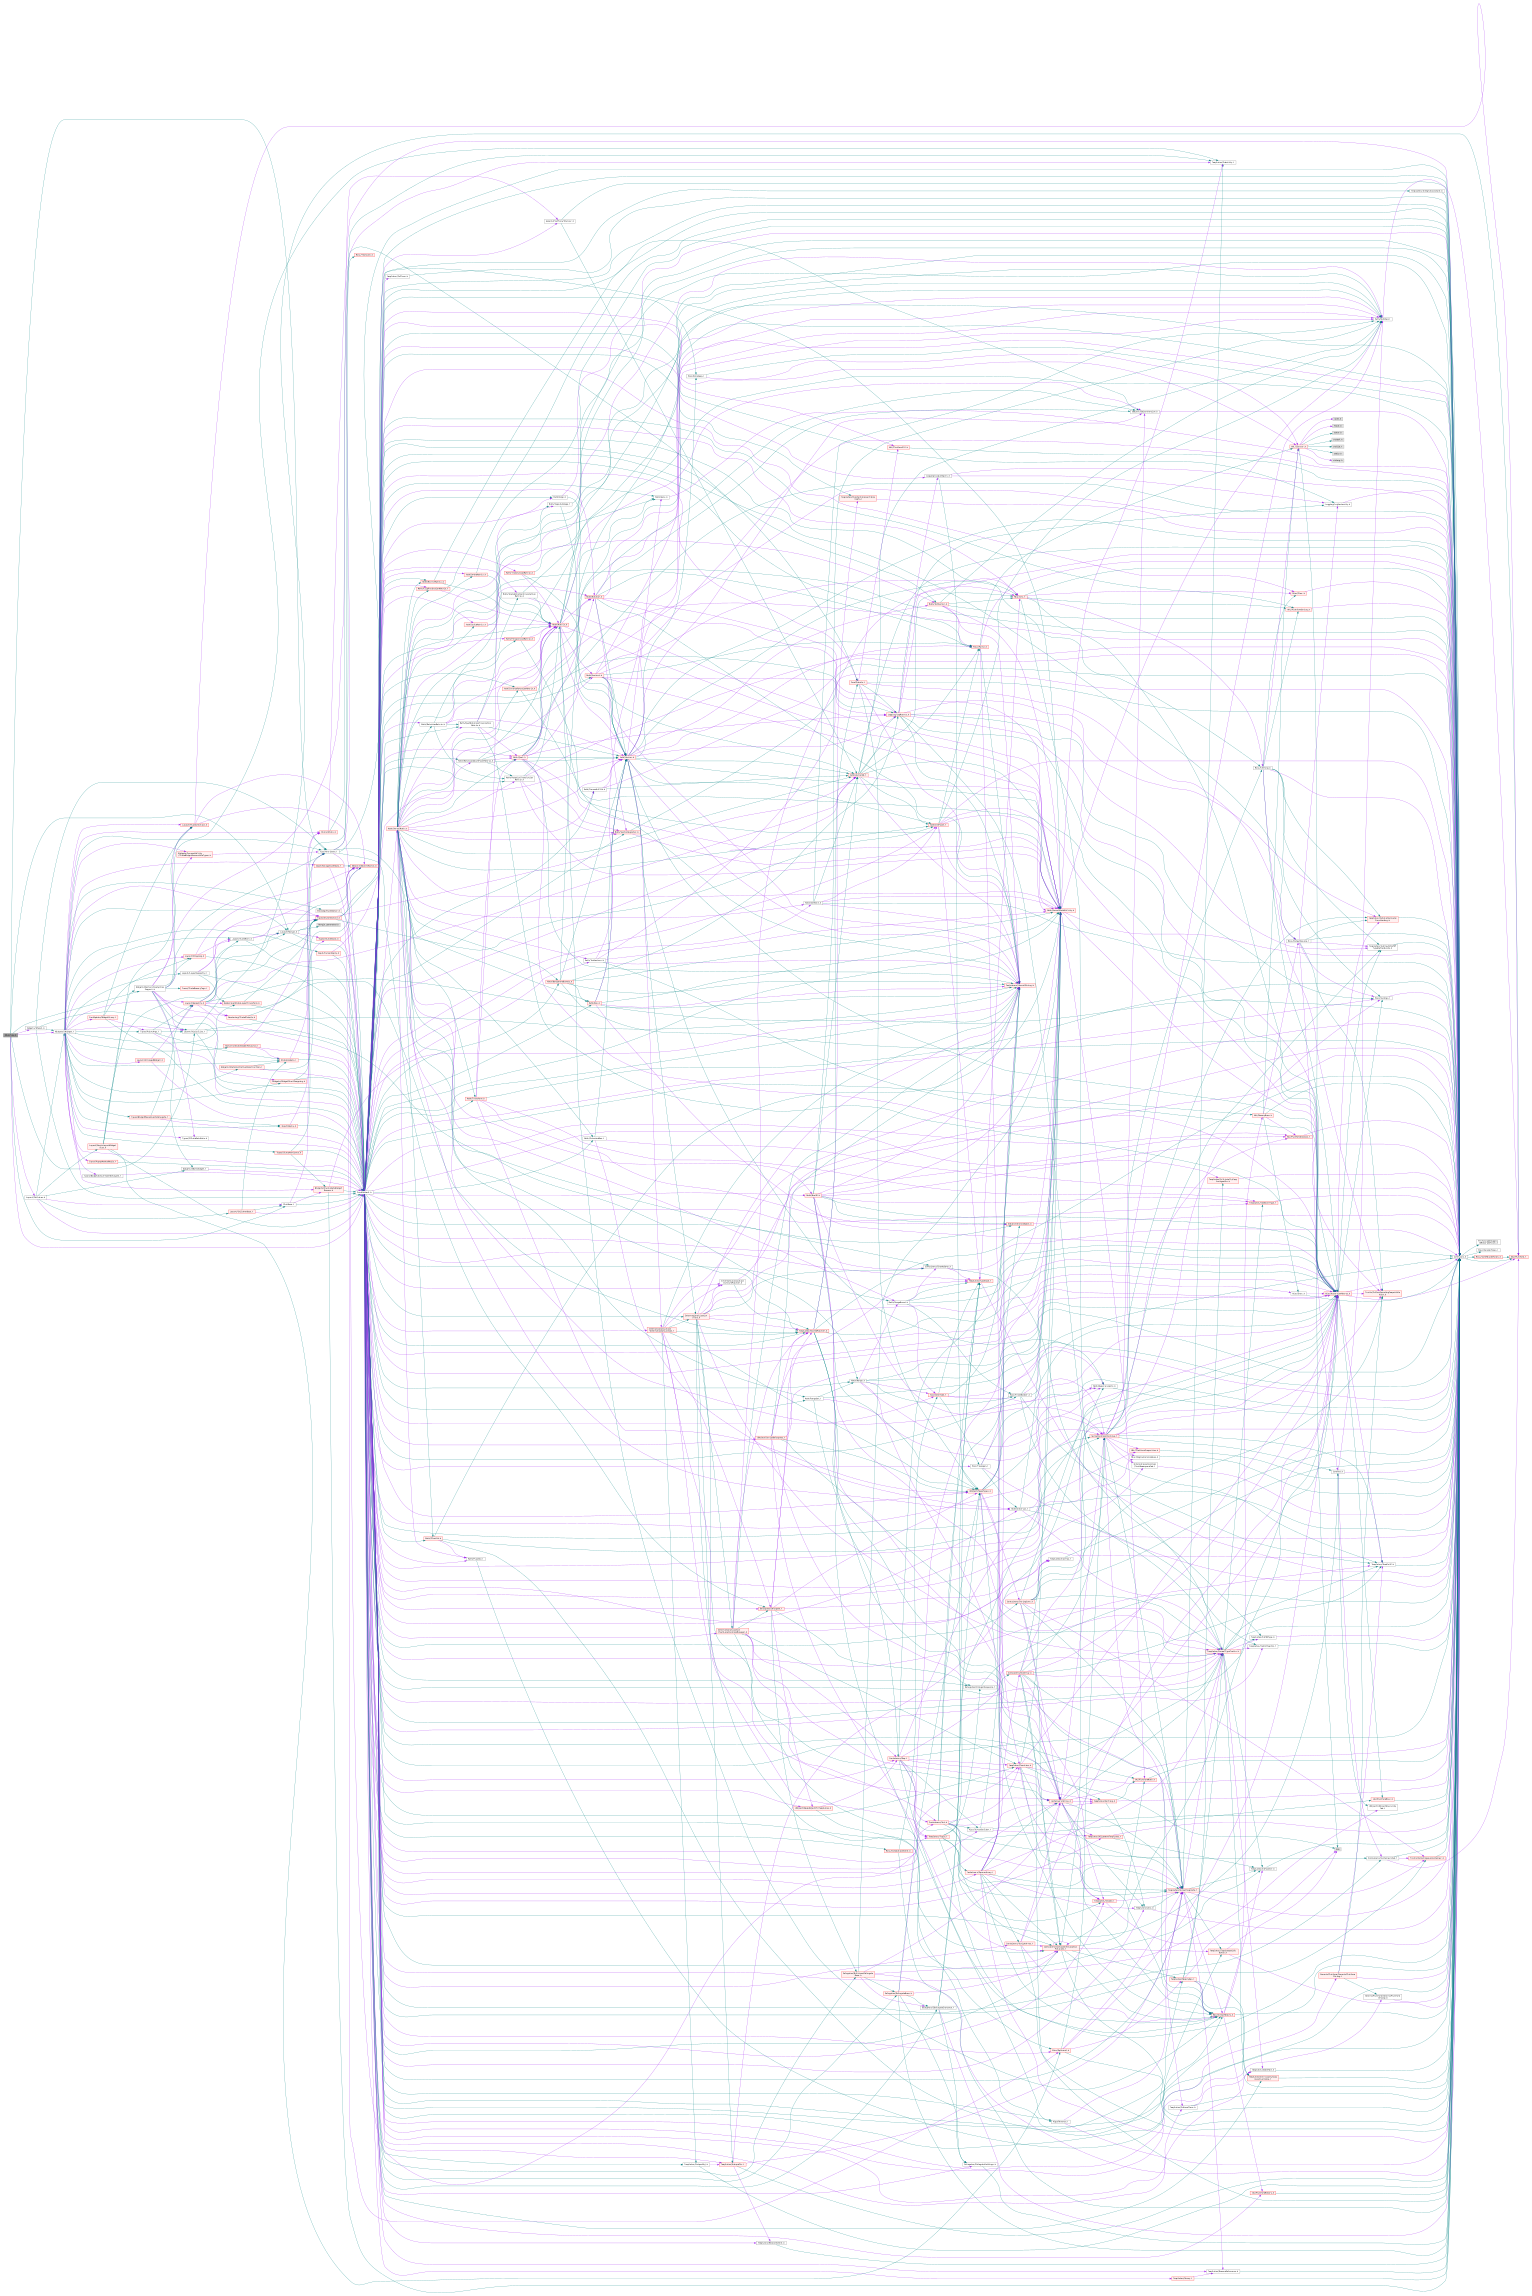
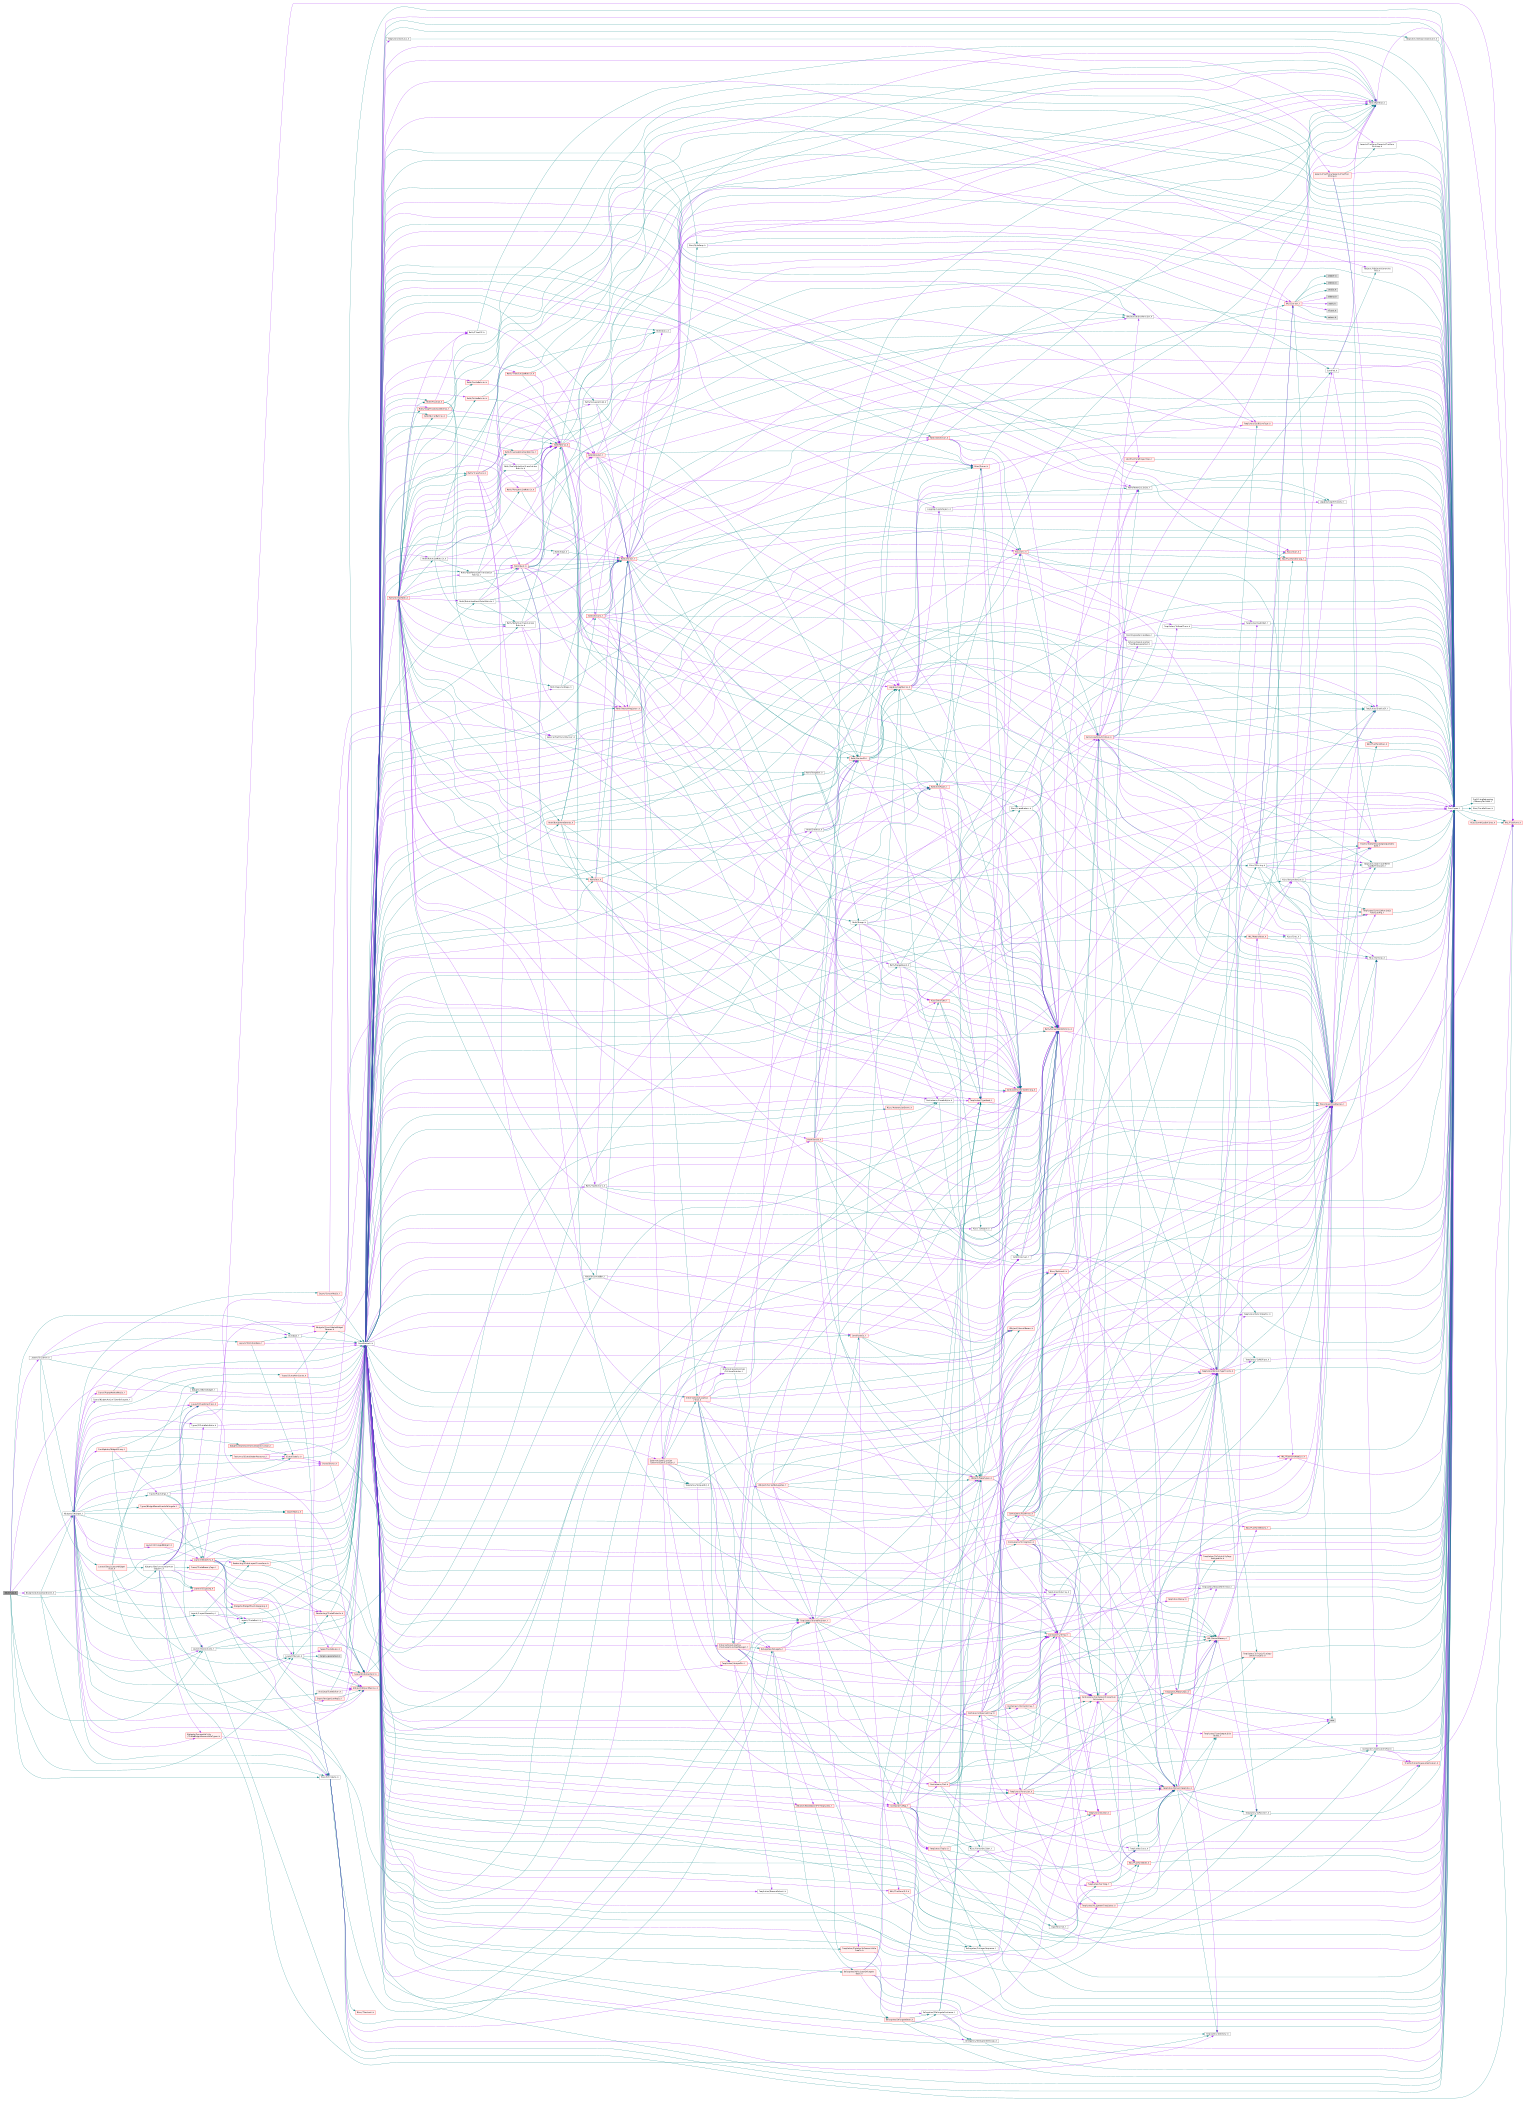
(36, 1028) -> (40, 1593)
(358, 1041) -> (309, 1638)
none -> (1071, 1668)
